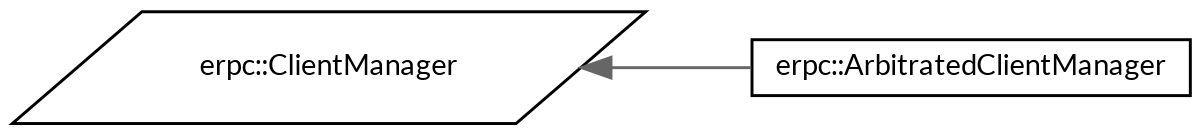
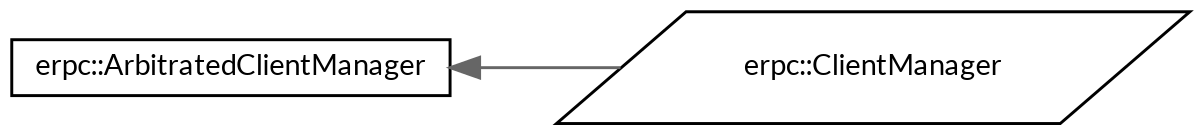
(682, 68) -> (550, 68)
